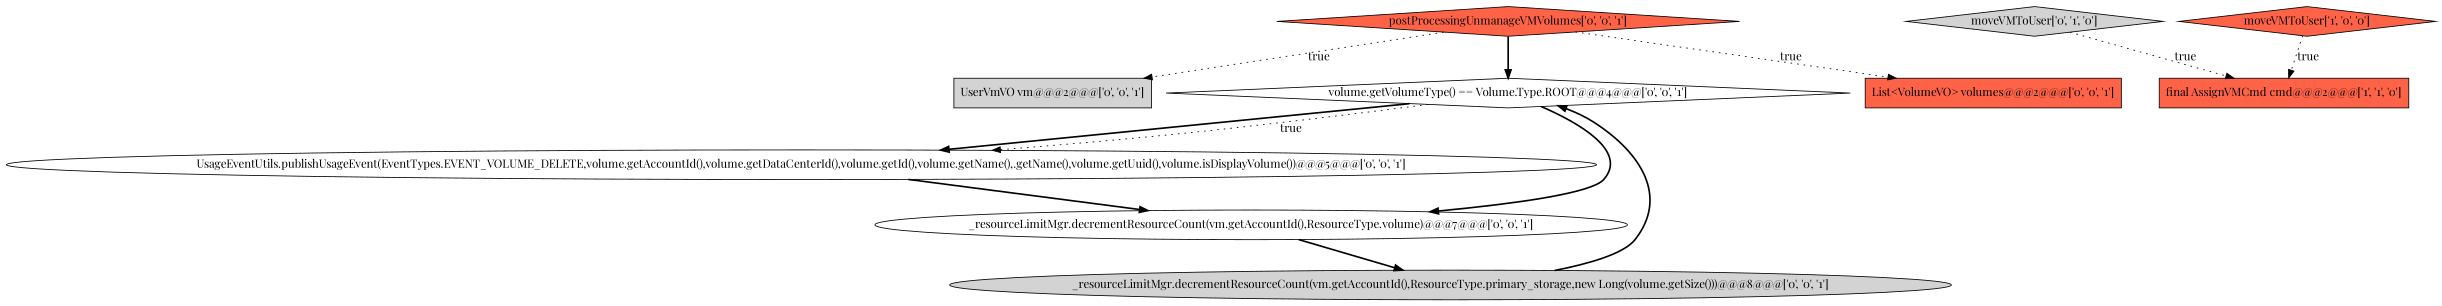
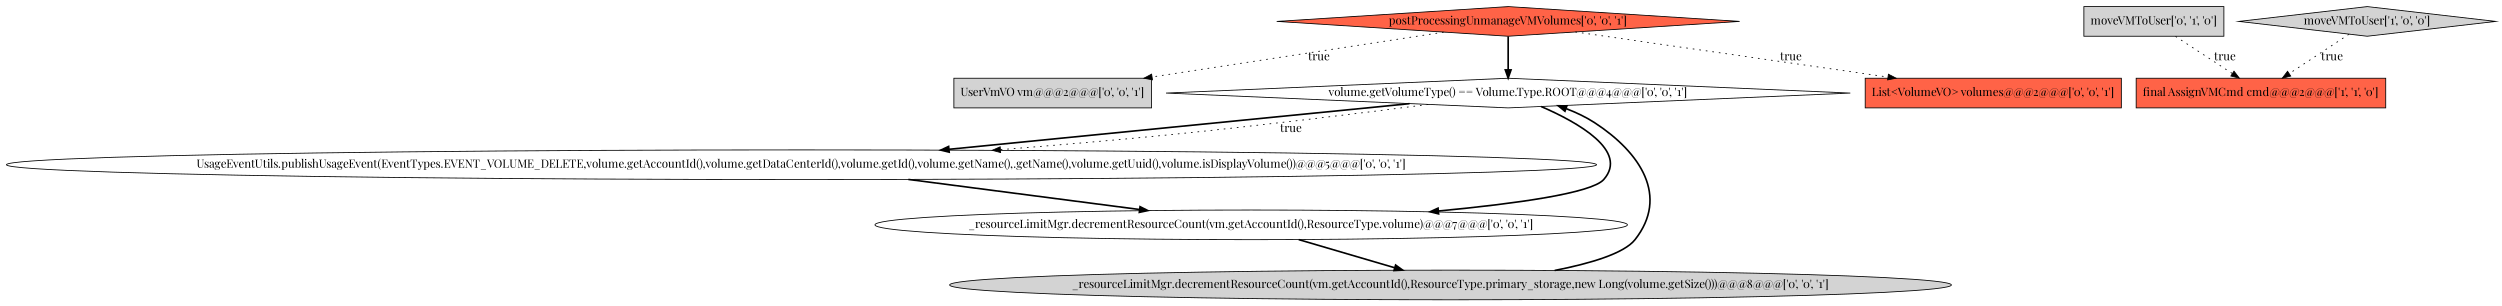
(2034, 21) -> (2154, 21)
(2307, 21) -> (2367, 21)
